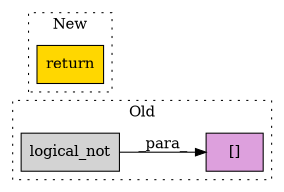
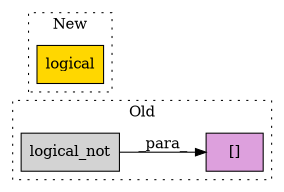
(70, 64) -> (70, 64)
